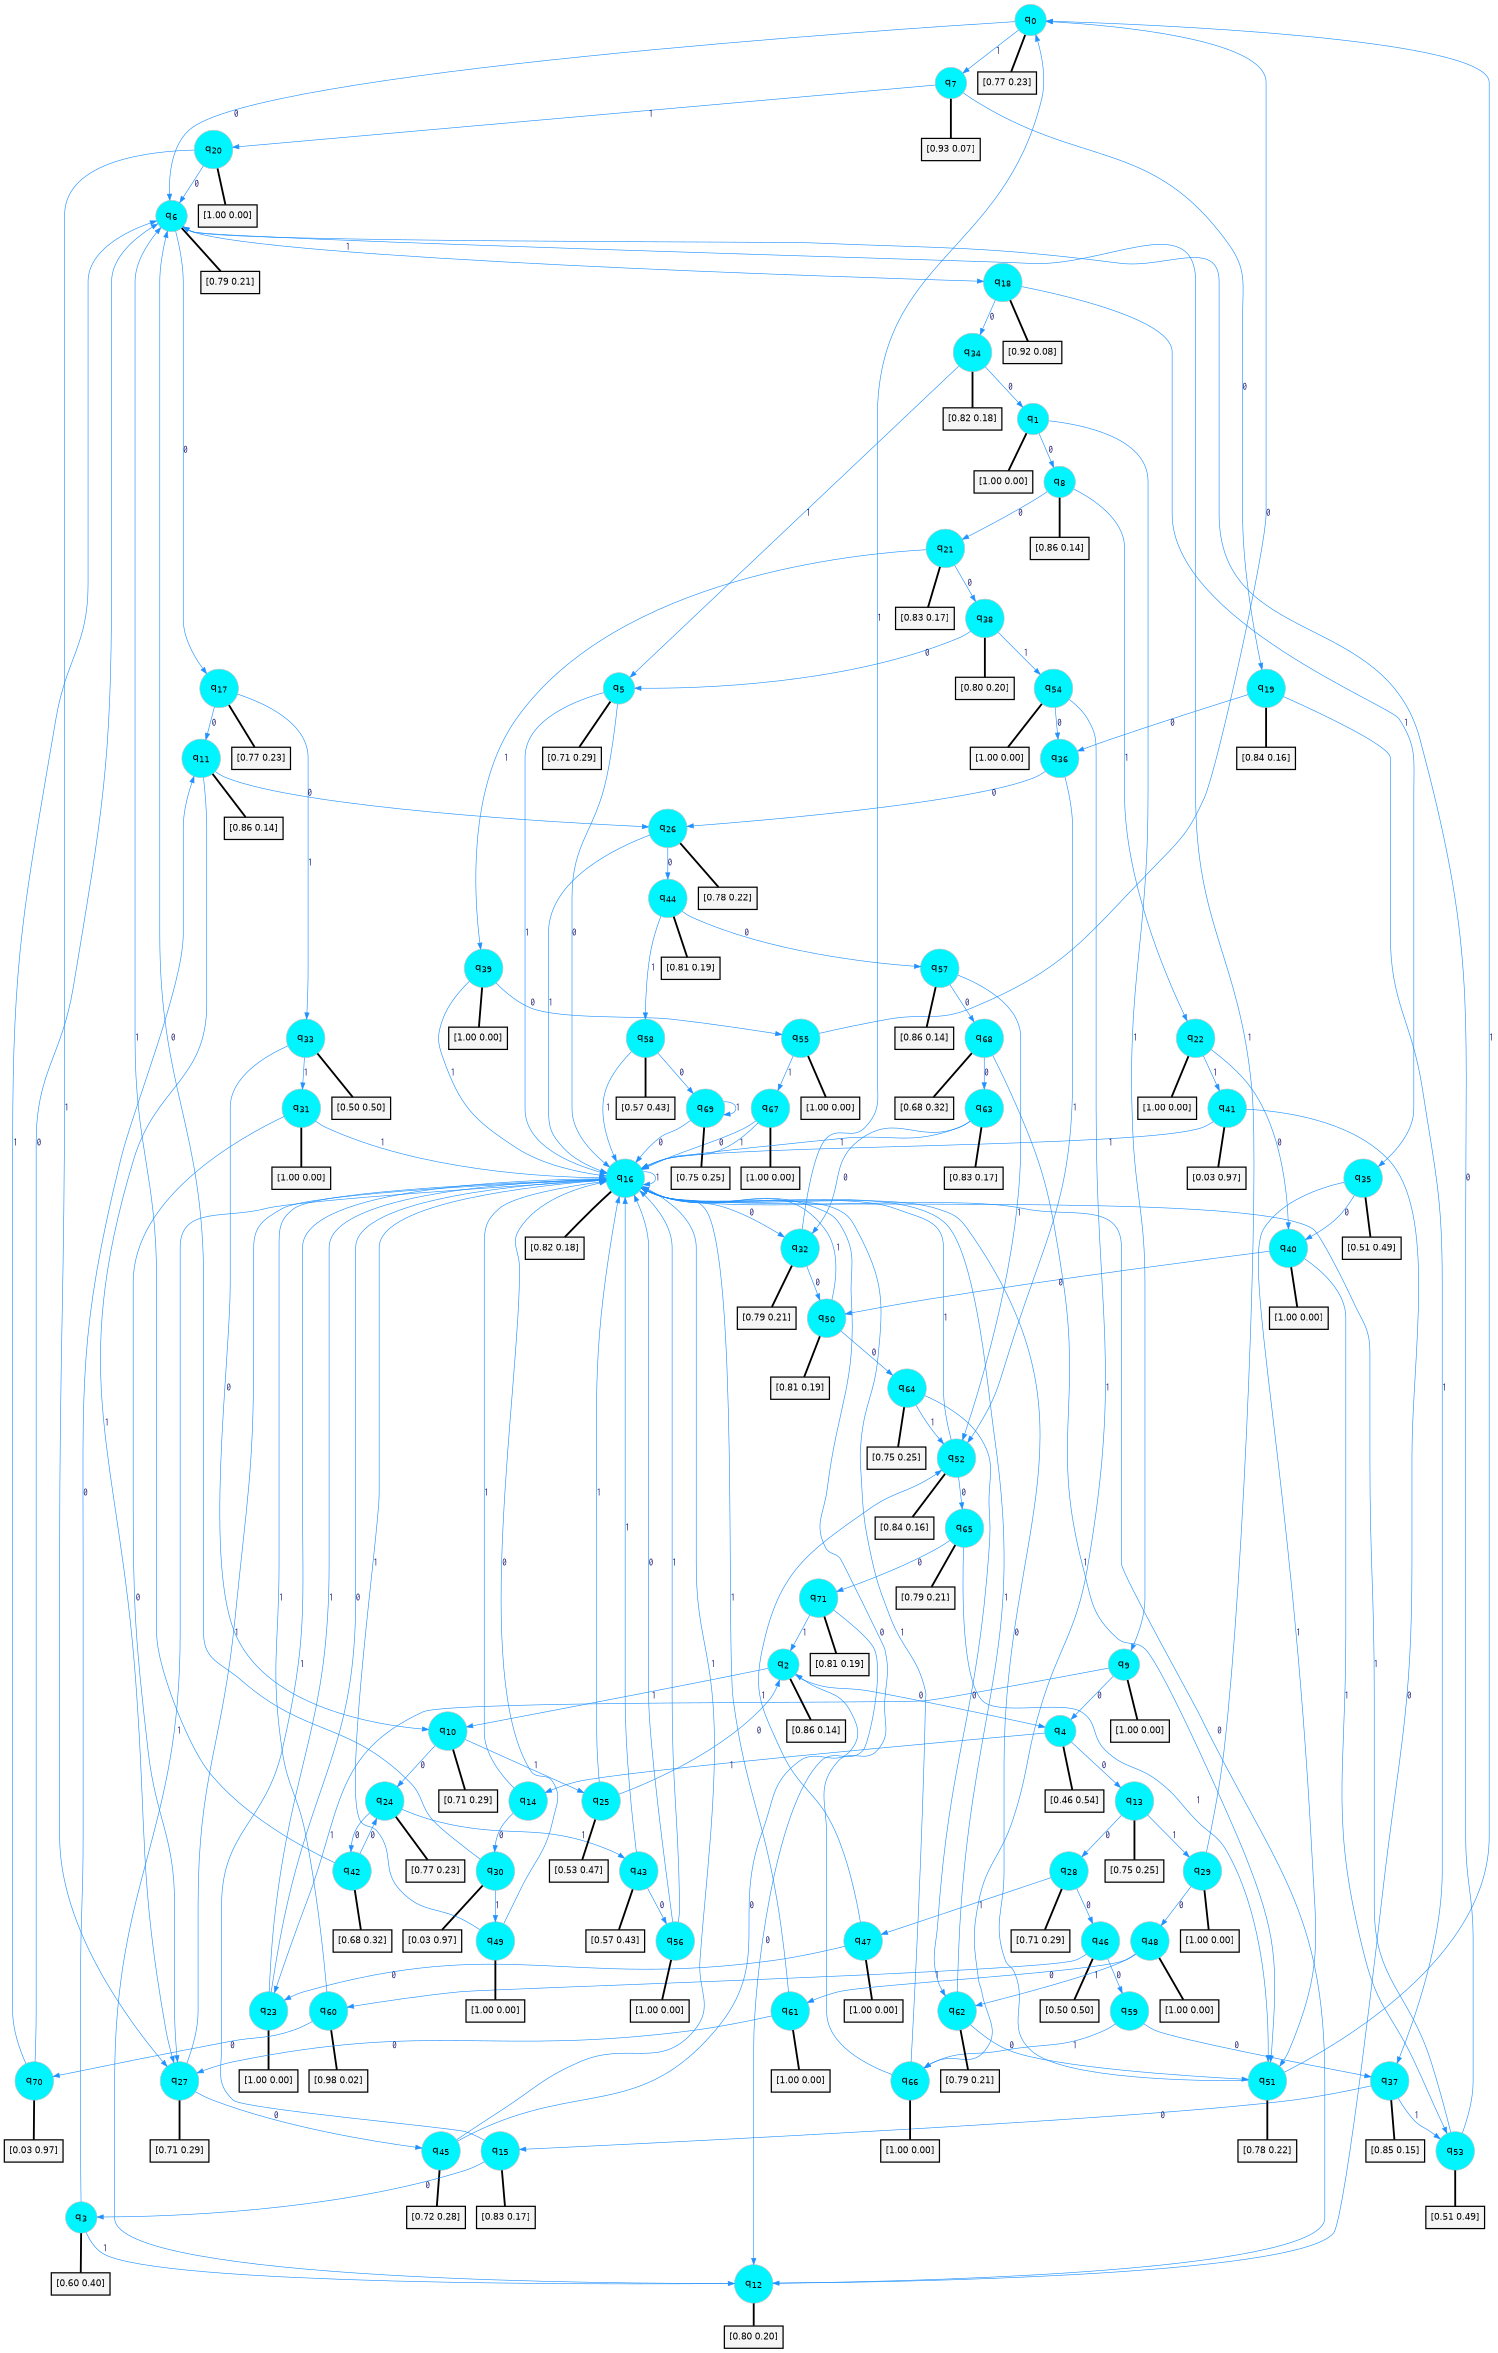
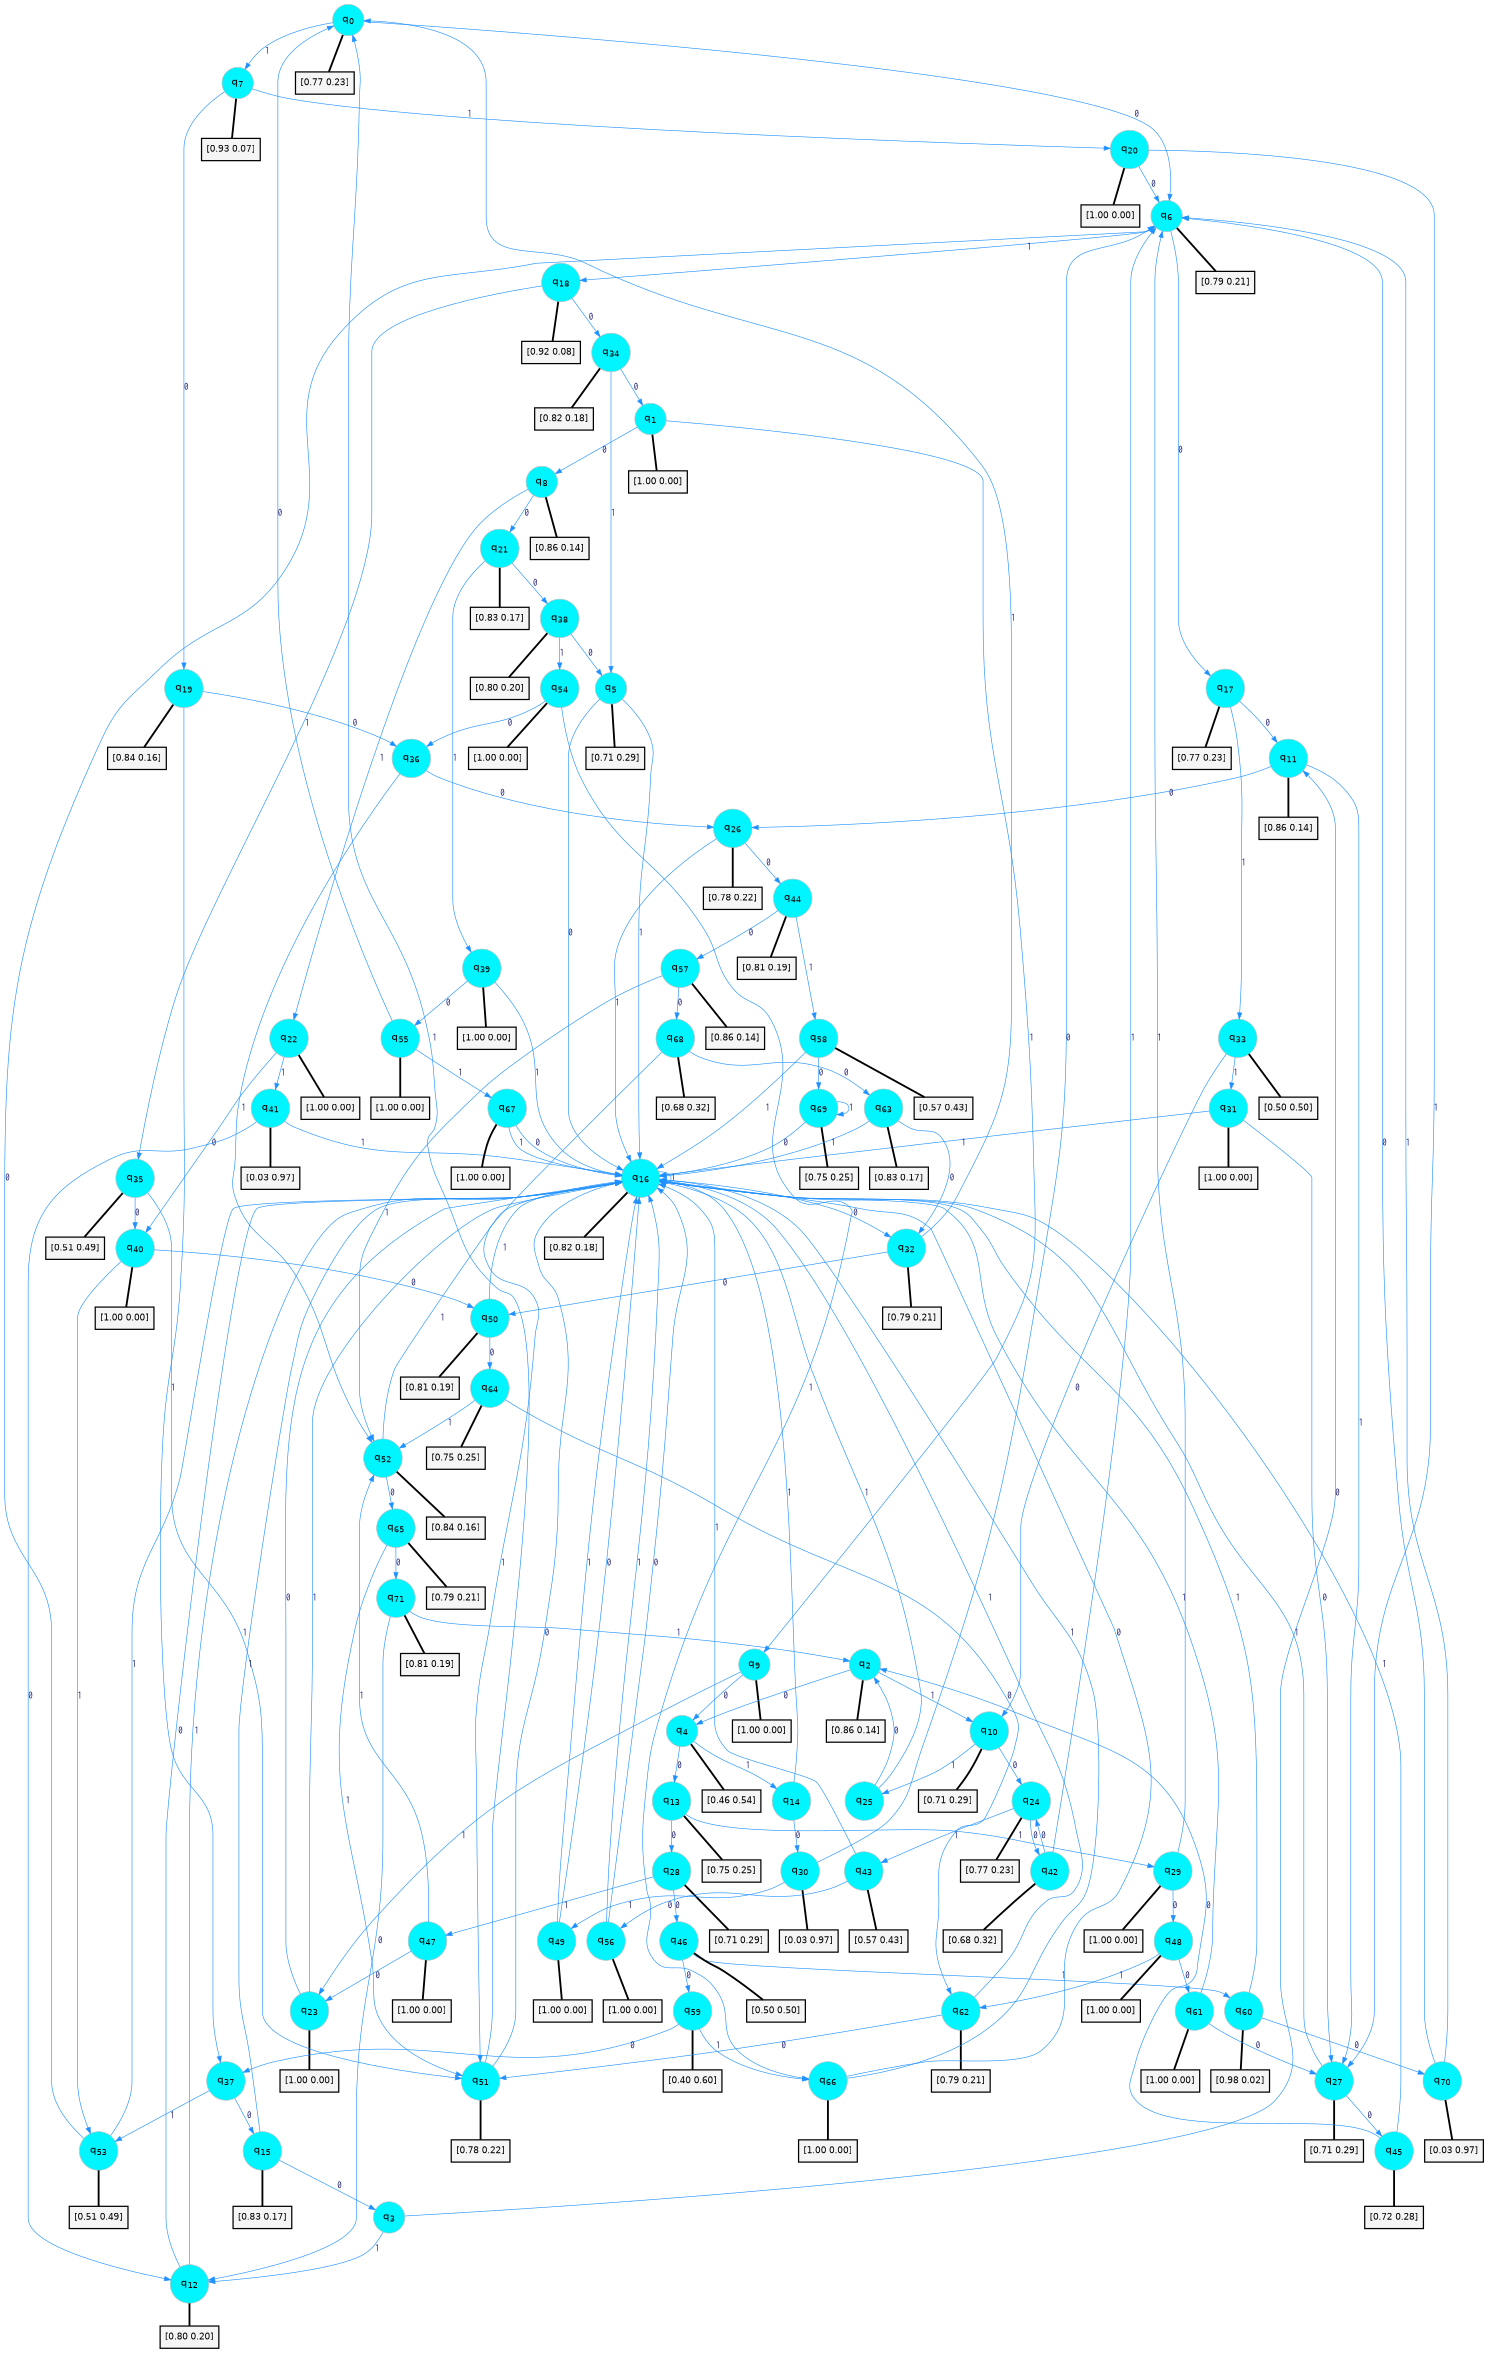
(579, 1871) -> none
none -> (693, 2081)
(1395, 2151) -> none
(81, 2284) -> none
